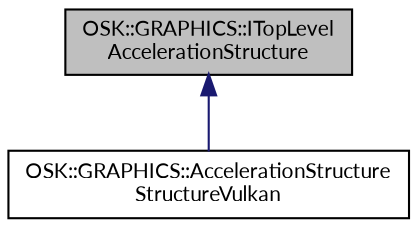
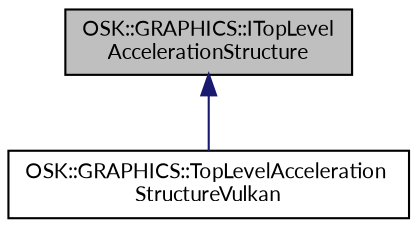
(209, 184) -> (209, 184)
